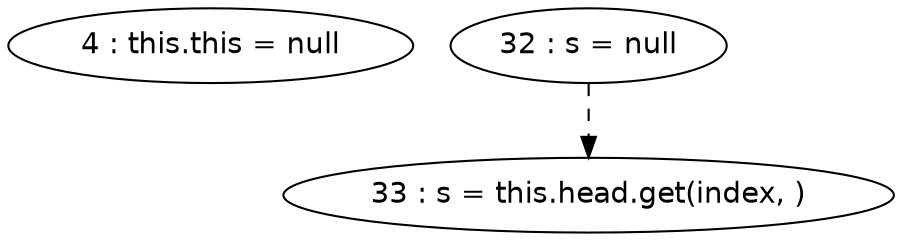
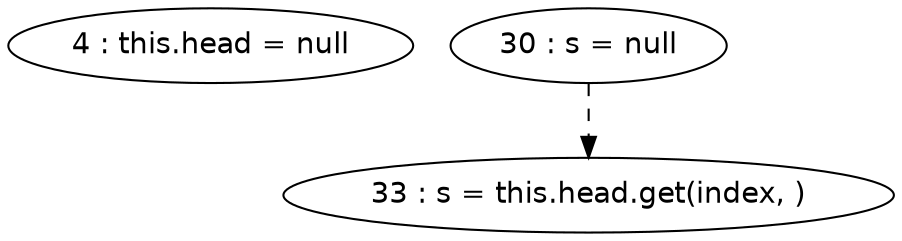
(211, 46) -> (211, 46)
(589, 46) -> (589, 46)
